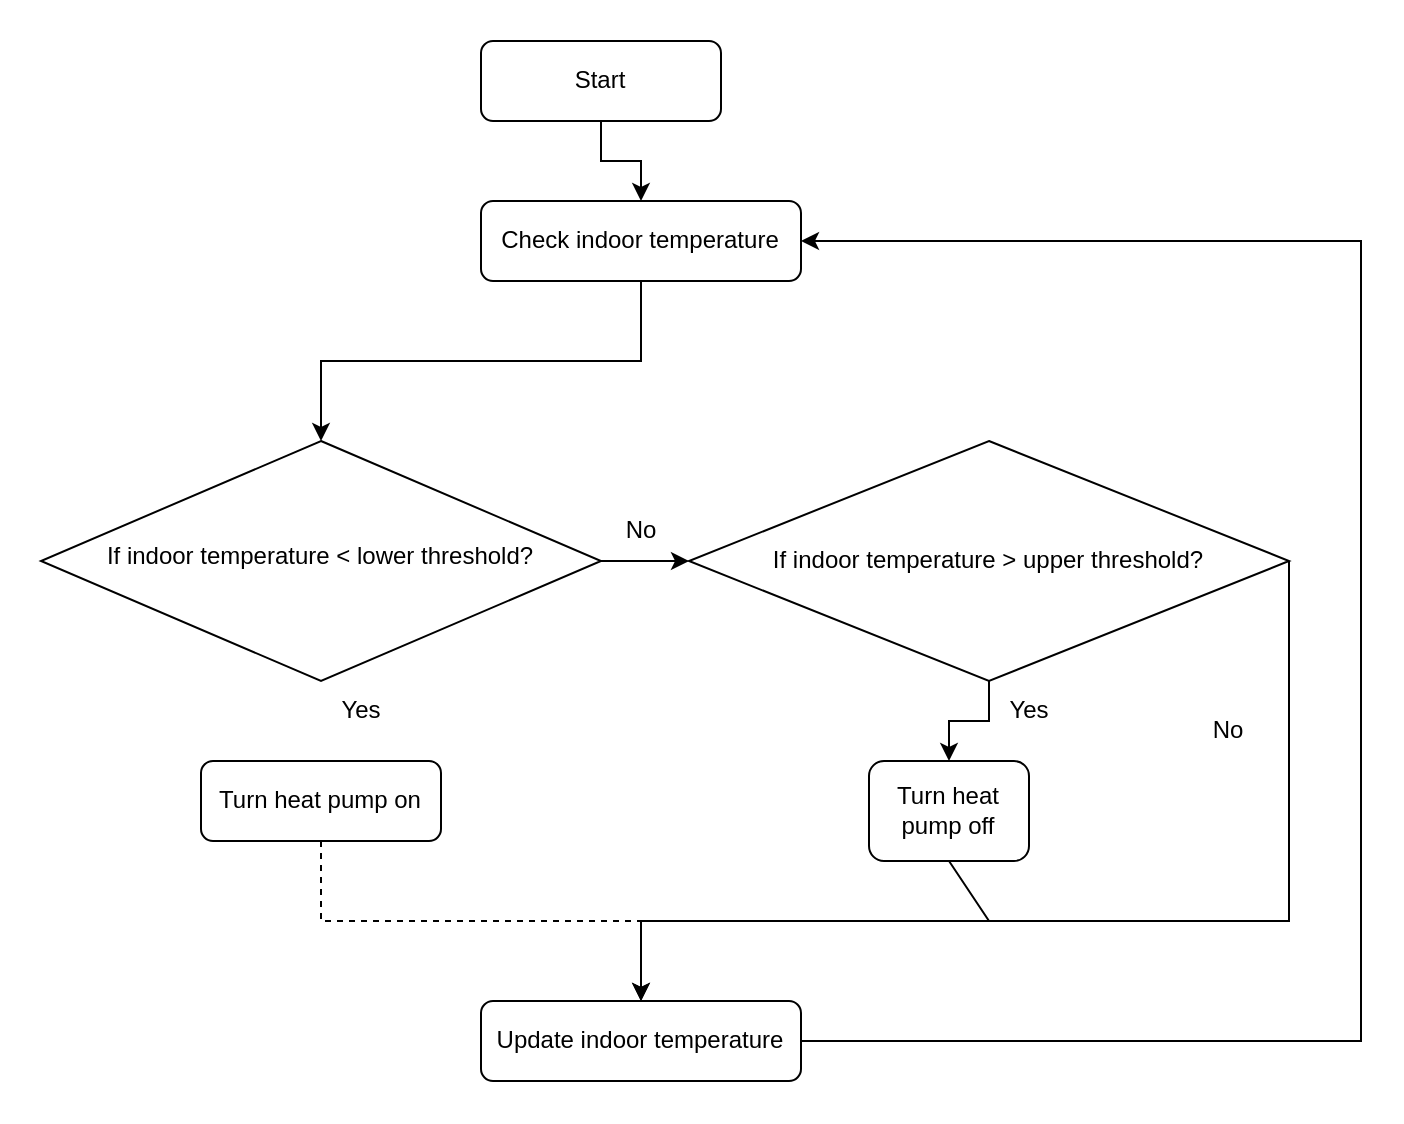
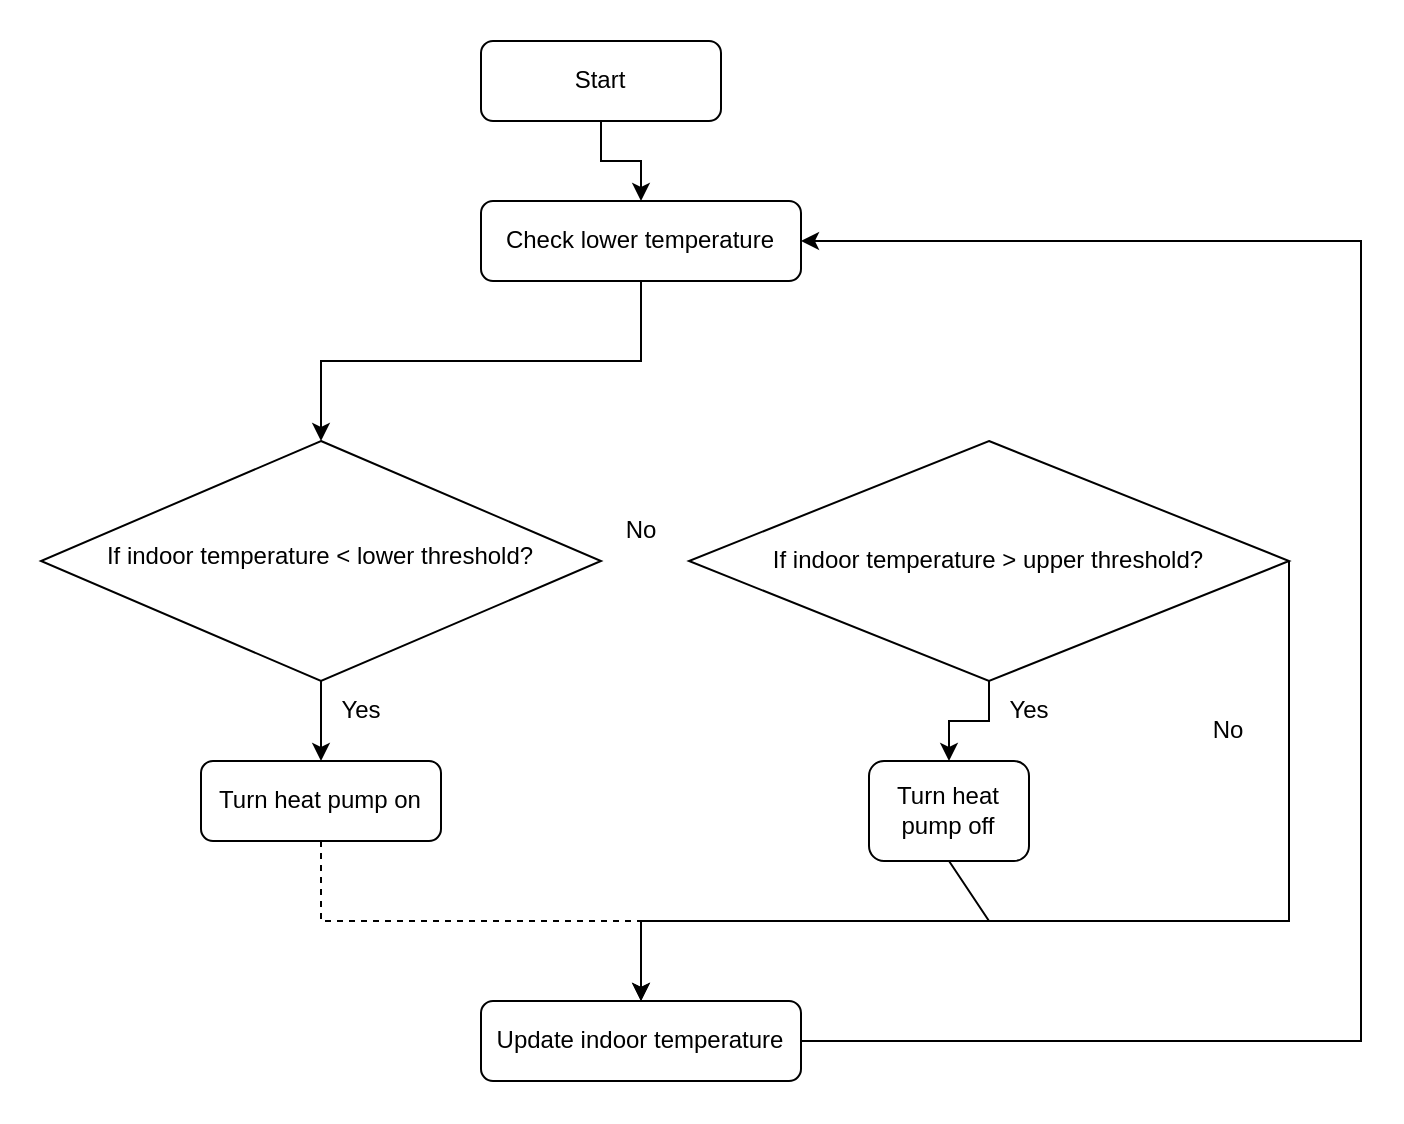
(641, 241) -> (641, 241)
(638, 561) -> none
none -> (321, 714)
